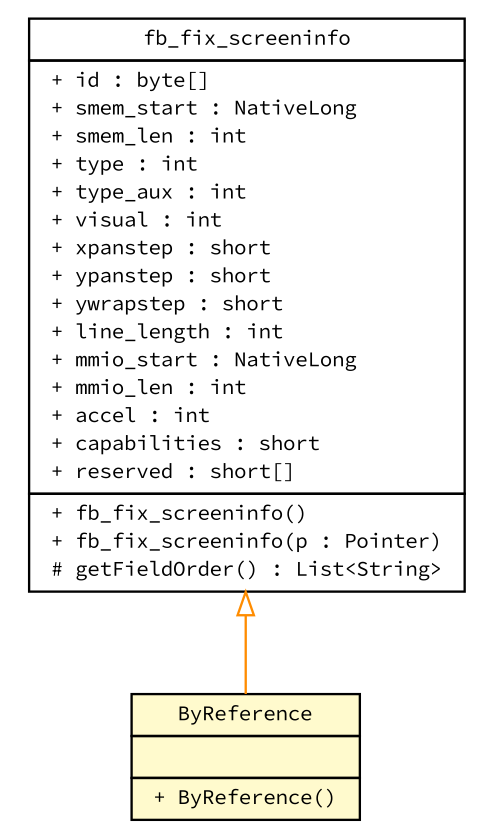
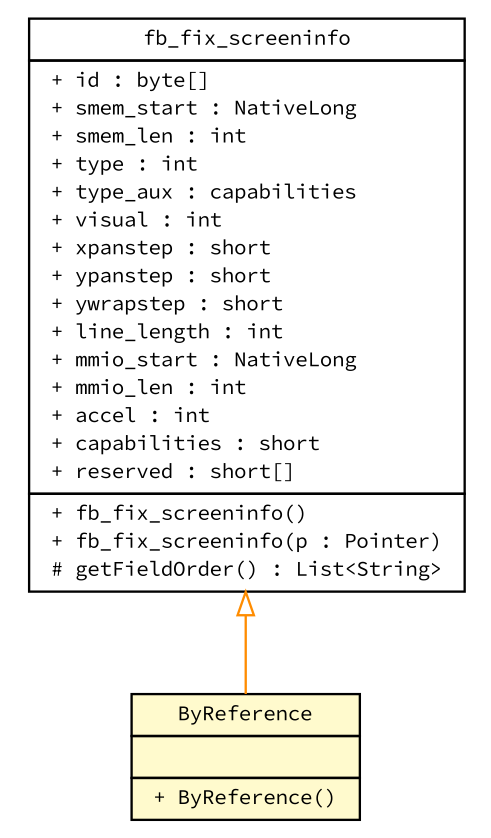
(149, 192) -> (204, 192)
